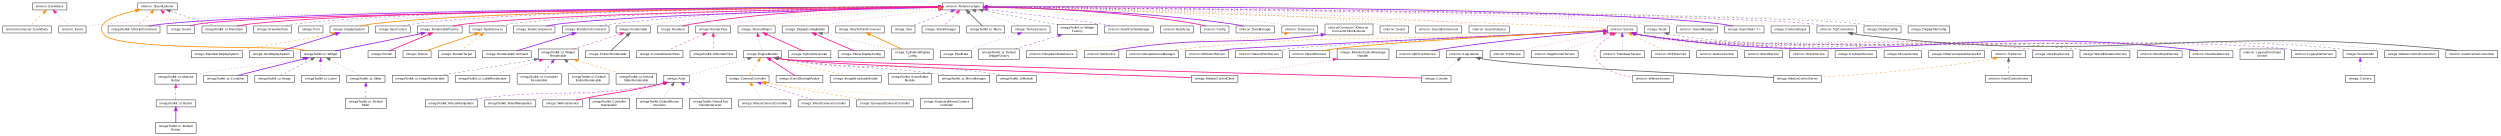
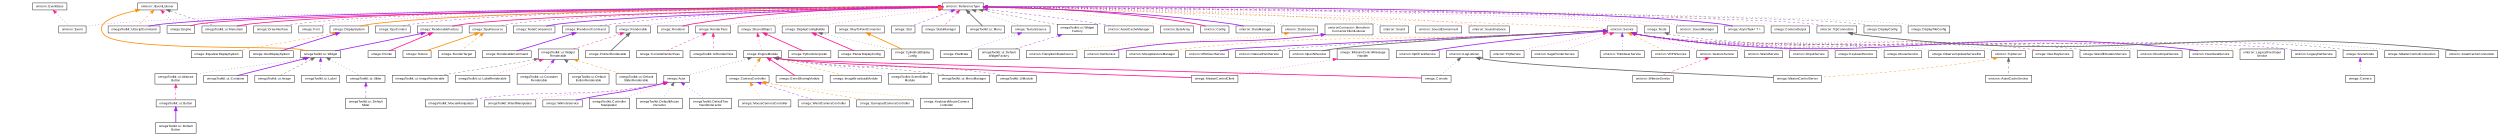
(27, 29) -> none
(181, 29) -> (181, 29)
(1349, 29) -> (1349, 29)
(1463, 39) -> (1463, 39)
(1599, 63) -> (1683, 67)
(607, 94) -> (607, 94)
